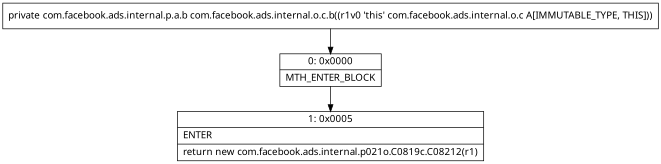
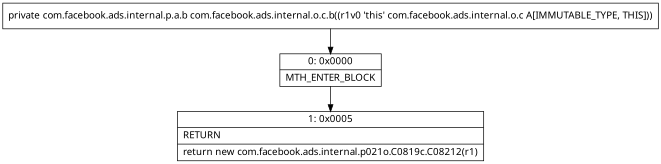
(198, 135) -> (202, 135)
